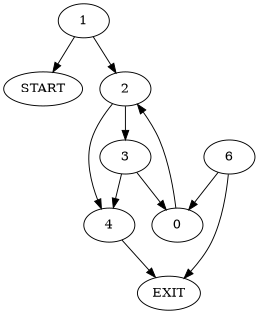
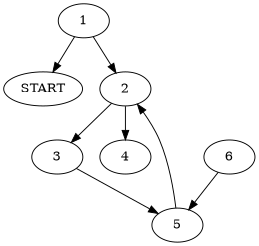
(119, 186) -> none
(177, 225) -> (177, 225)
(169, 293) -> none
